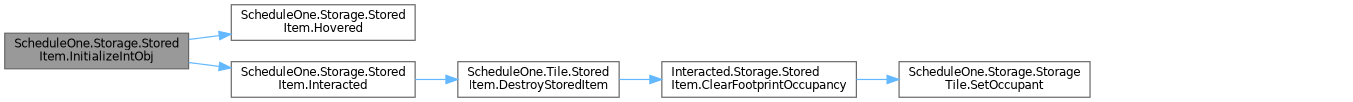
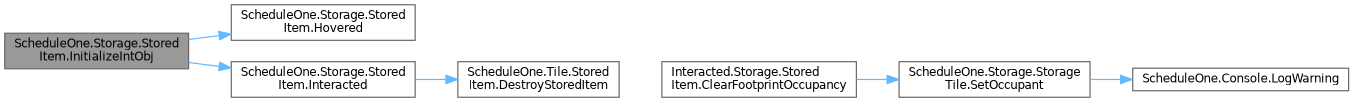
(635, 79) -> none
none -> (1241, 79)
